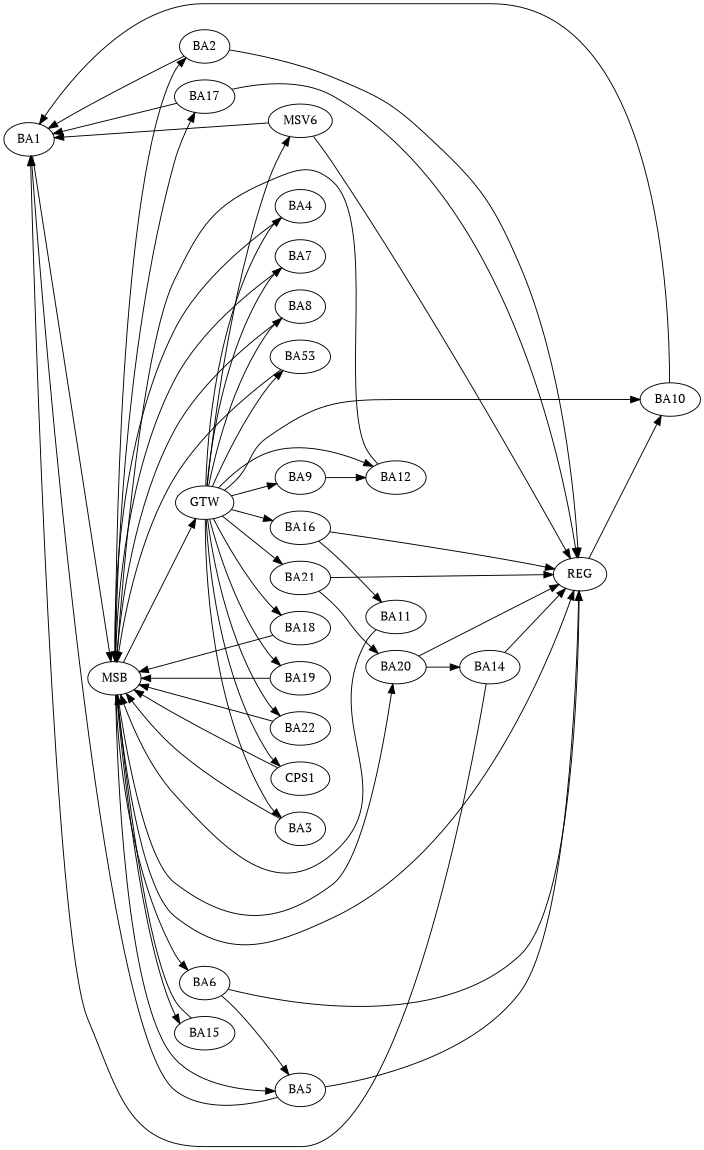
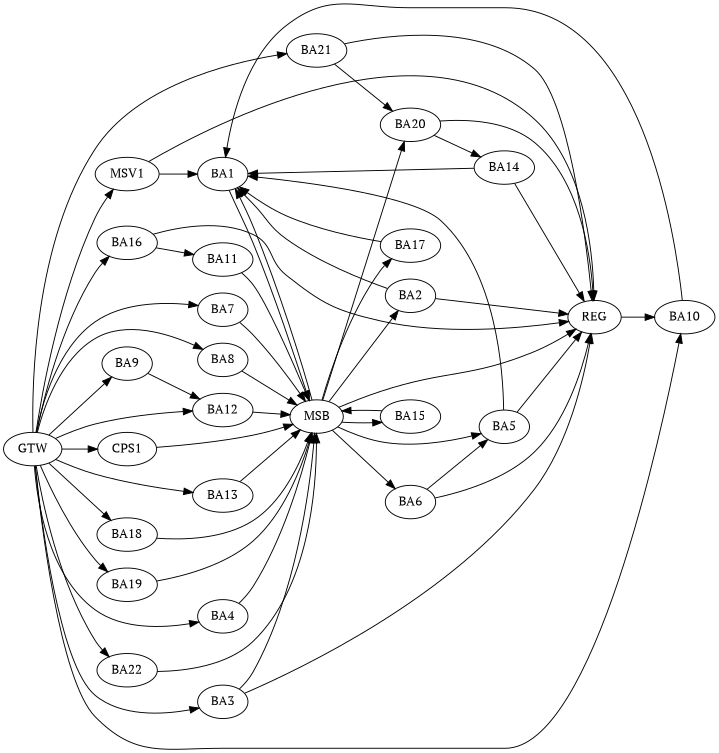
(300, 121) -> (127, 174)
(477, 250) -> (465, 561)
(300, 357) -> (223, 496)
(157, 595) -> (276, 287)
